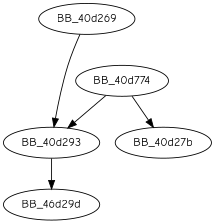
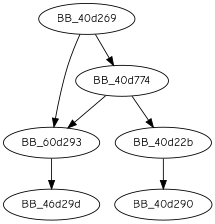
none -> (102, 46)
(52, 143) -> (52, 143)
(163, 143) -> (163, 143)
none -> (163, 205)
